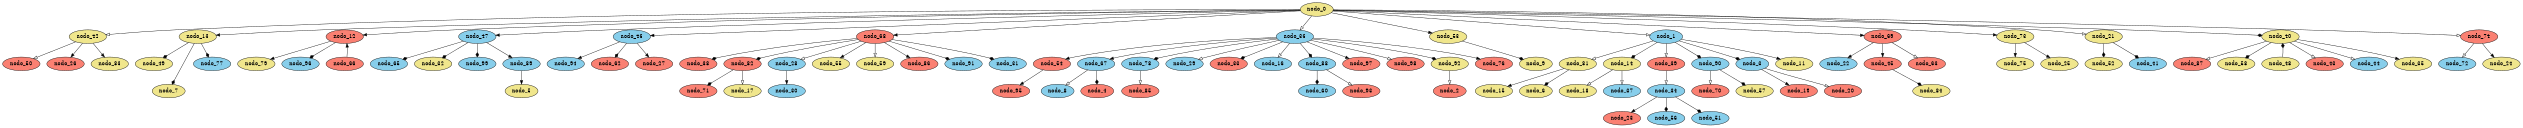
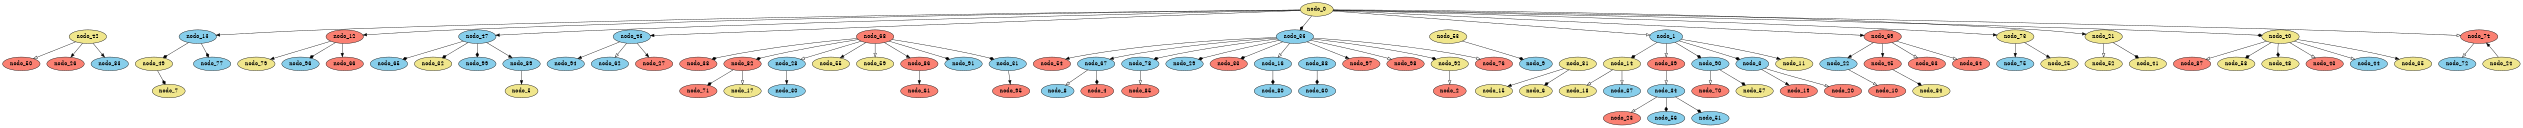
(705, 14) -> none
(1708, 16) -> (1708, 16)
(1307, 21) -> (1307, 21)
(1099, 23) -> none
(1380, 23) -> none
(198, 37) -> (198, 37)
(1395, 45) -> (1395, 45)
(2104, 48) -> (2104, 48)
(622, 49) -> (622, 49)
(1241, 49) -> (1241, 49)
(1305, 49) -> none
(2487, 49) -> (2494, 51)
(1624, 50) -> none
(347, 52) -> (342, 48)
(2283, 52) -> (2278, 48)
(184, 62) -> (160, 75)
(110, 64) -> (110, 64)
(610, 64) -> (610, 64)
(1536, 64) -> (1536, 64)
none -> (1971, 64)
(2015, 64) -> (2015, 64)
(2148, 64) -> (2148, 64)
(1033, 76) -> (1009, 76)
none -> (919, 91)
none -> (1273, 91)
(1361, 91) -> none
none -> (1887, 91)
(1646, 104) -> (1646, 104)
